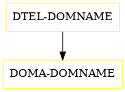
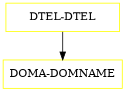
(63, 17) -> (63, 17)
